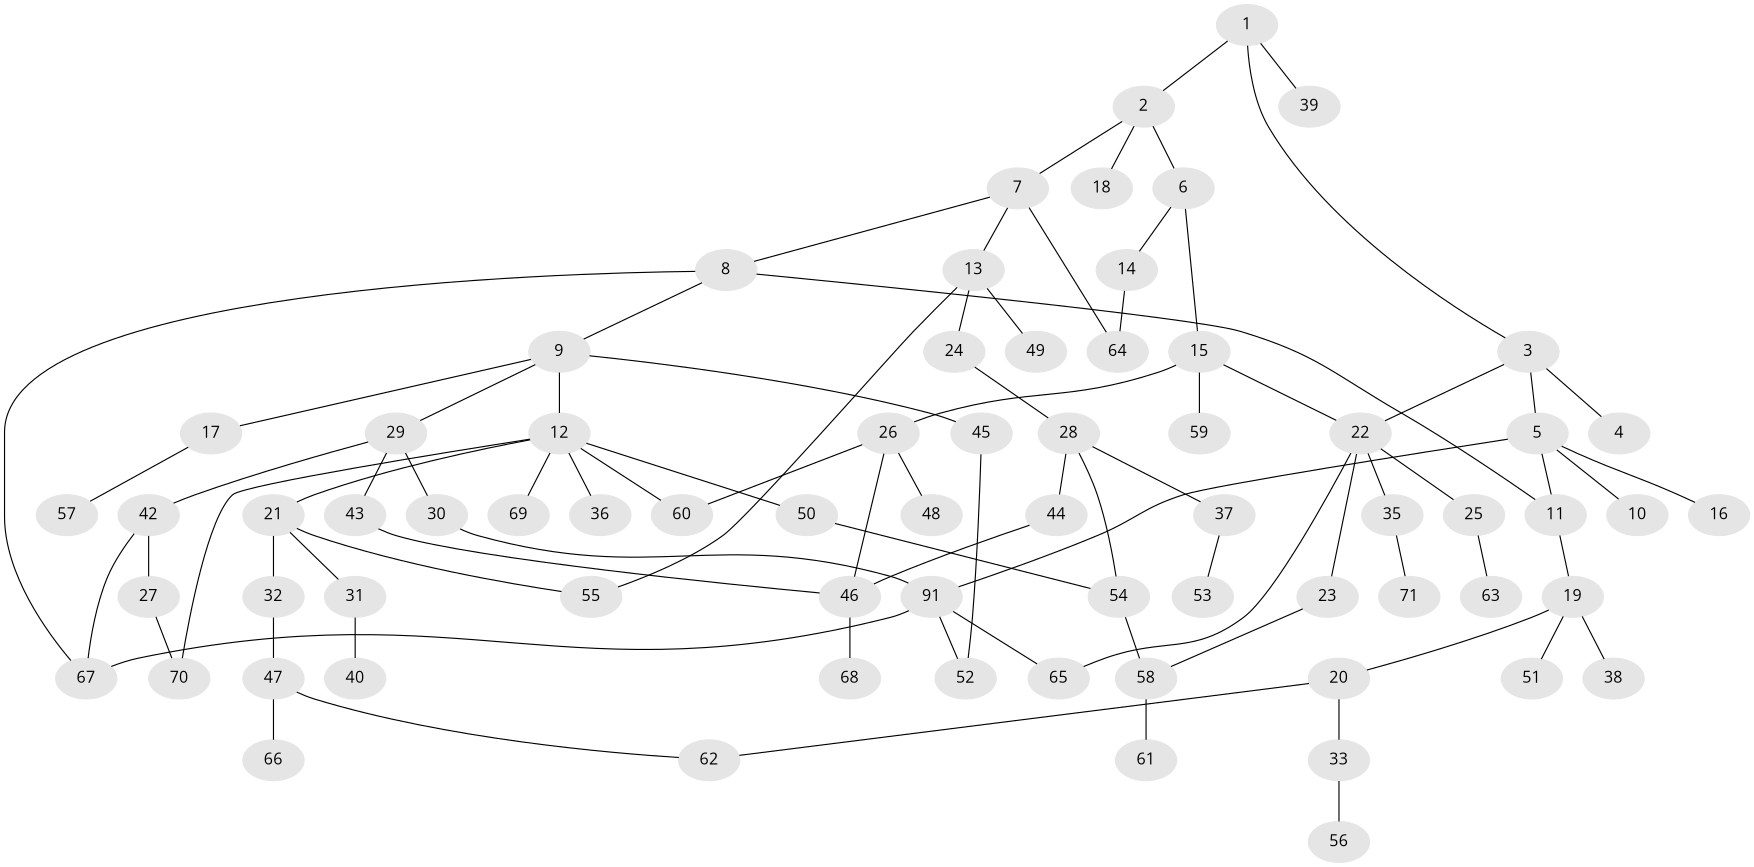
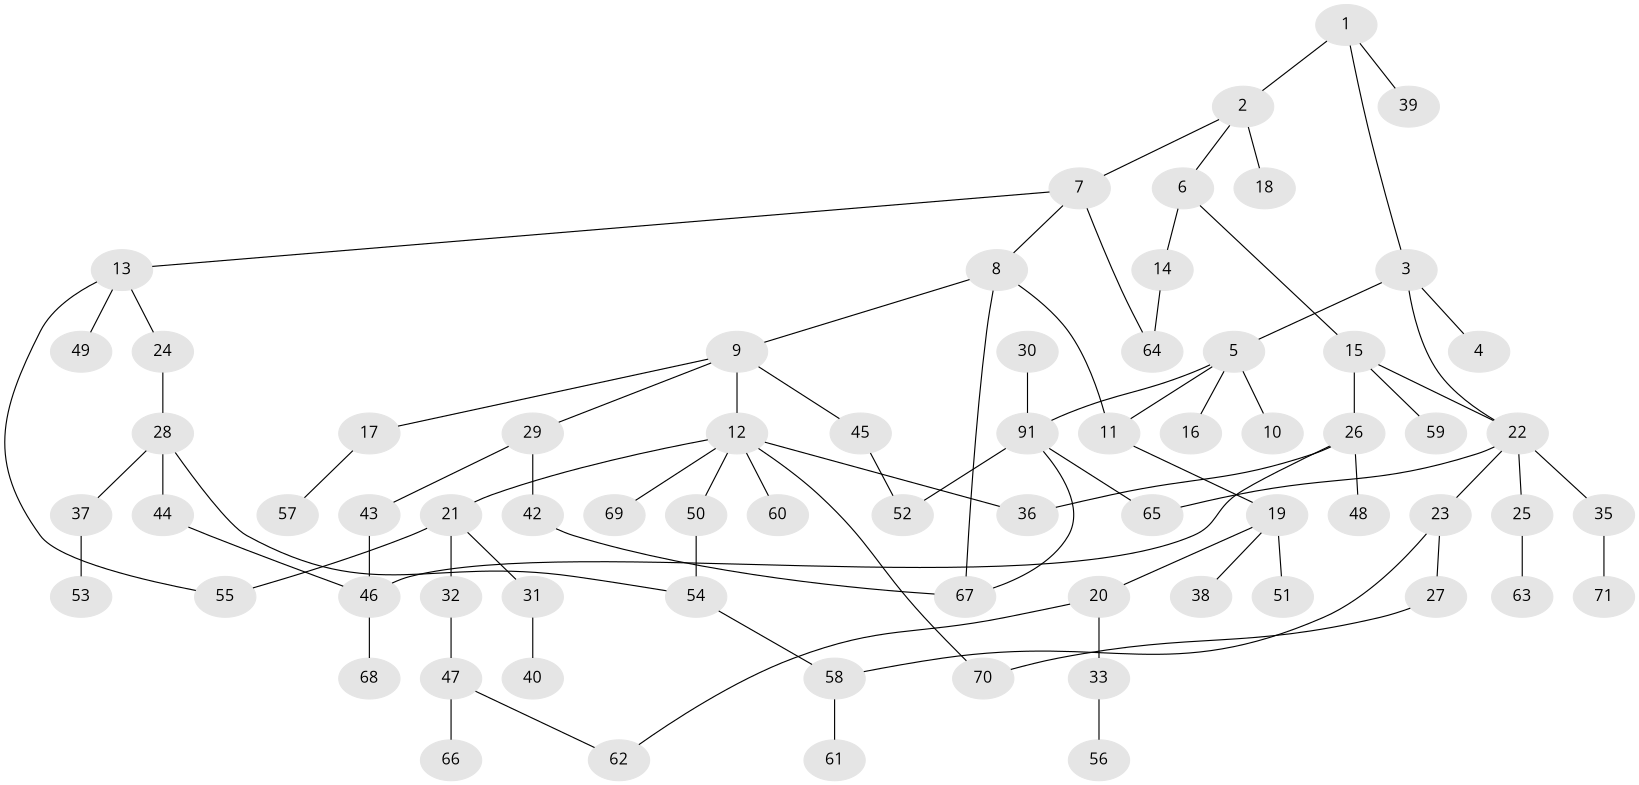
(801, 468) -> (1187, 482)
(416, 474) -> none
(149, 556) -> (1438, 556)
